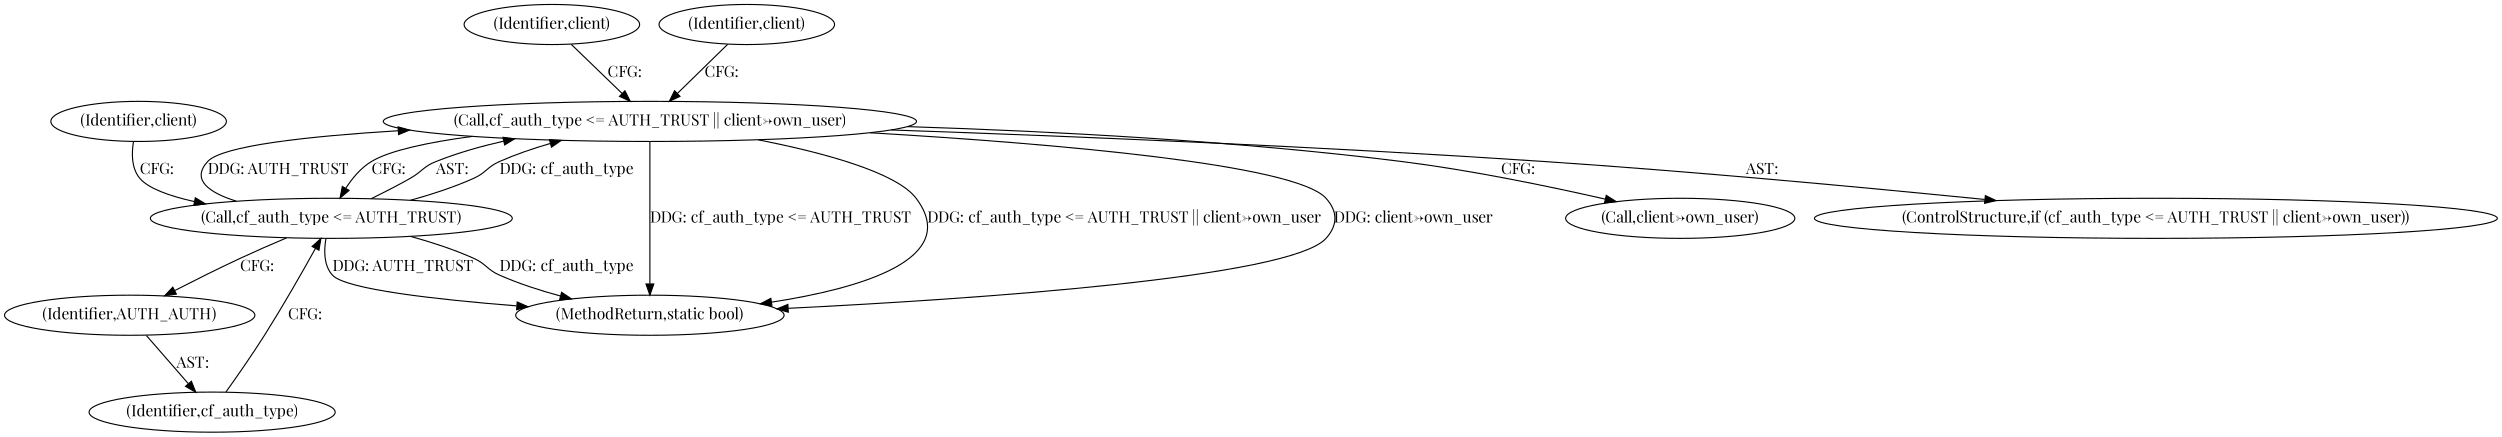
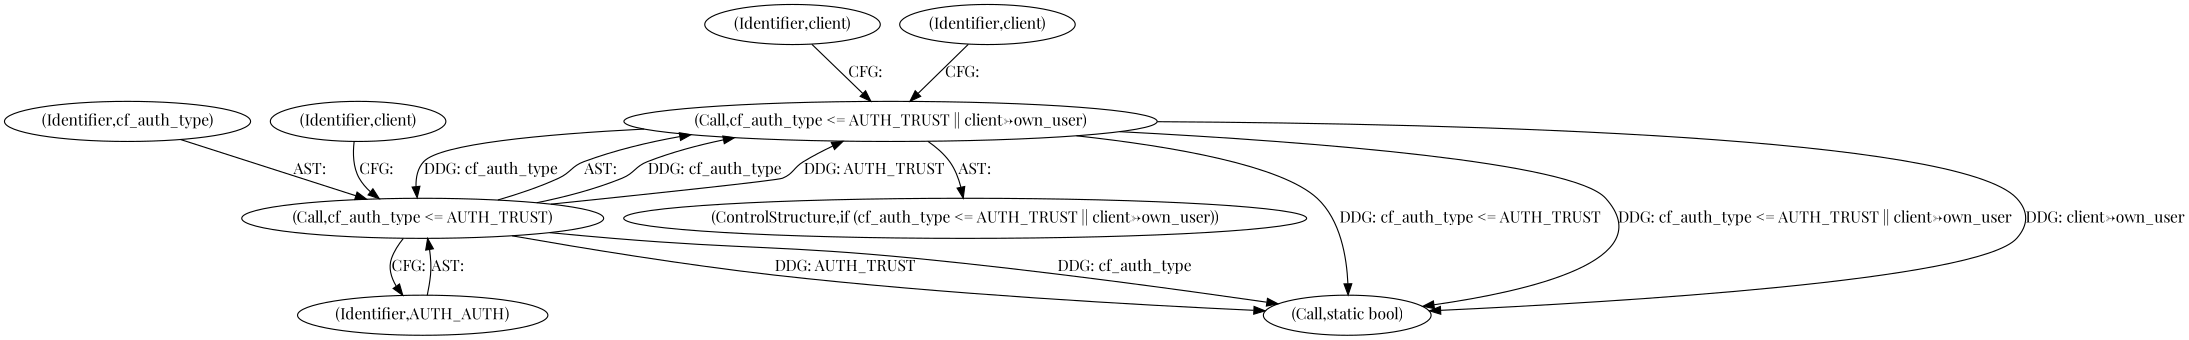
(391, 170) -> (491, 170)
(1680, 218) -> none
(307, 315) -> (312, 170)
(650, 315) -> (1347, 315)
(167, 360) -> (431, 272)
